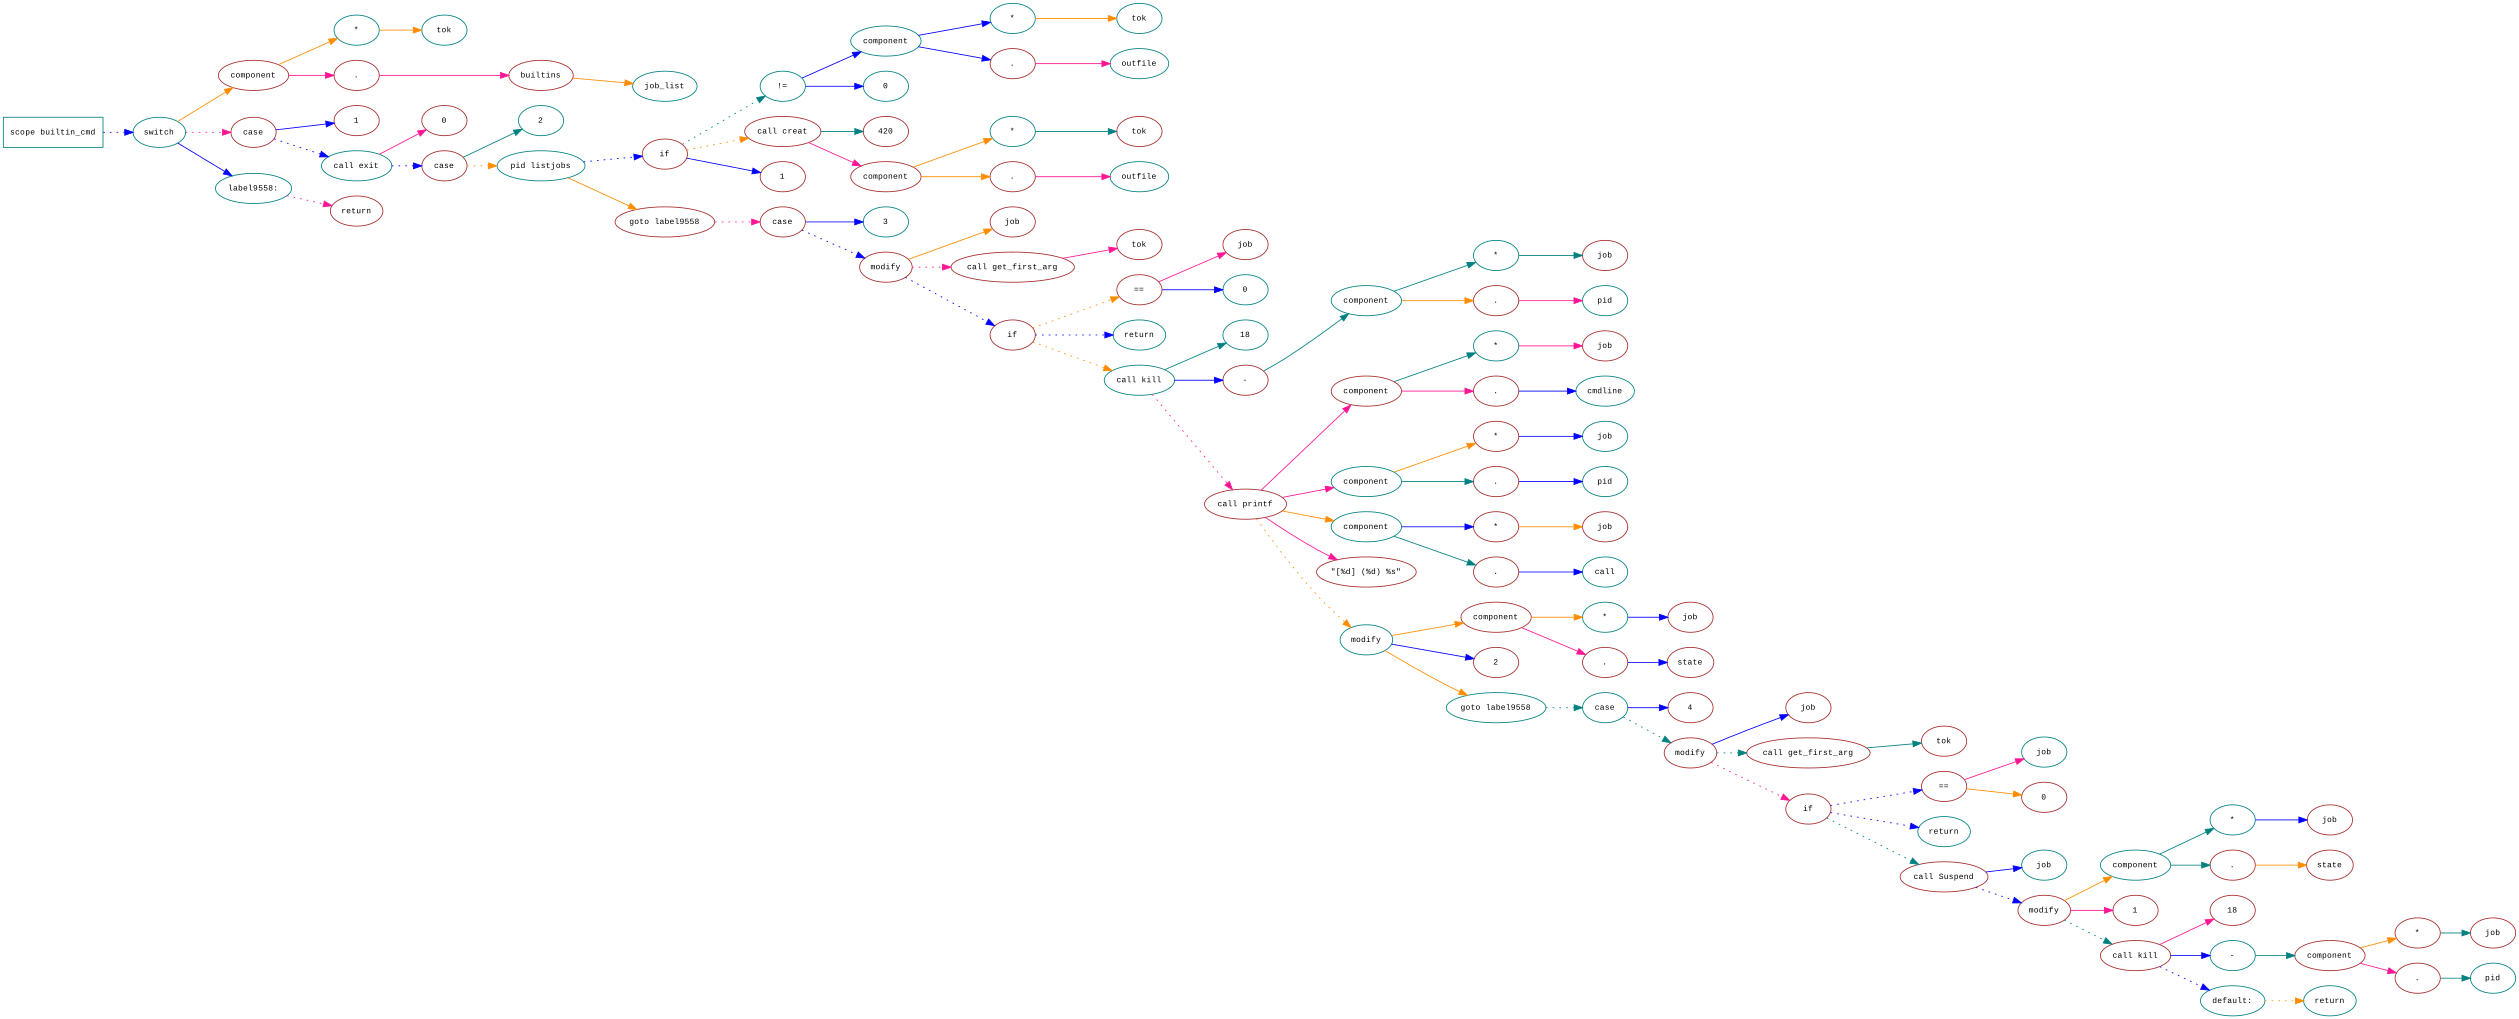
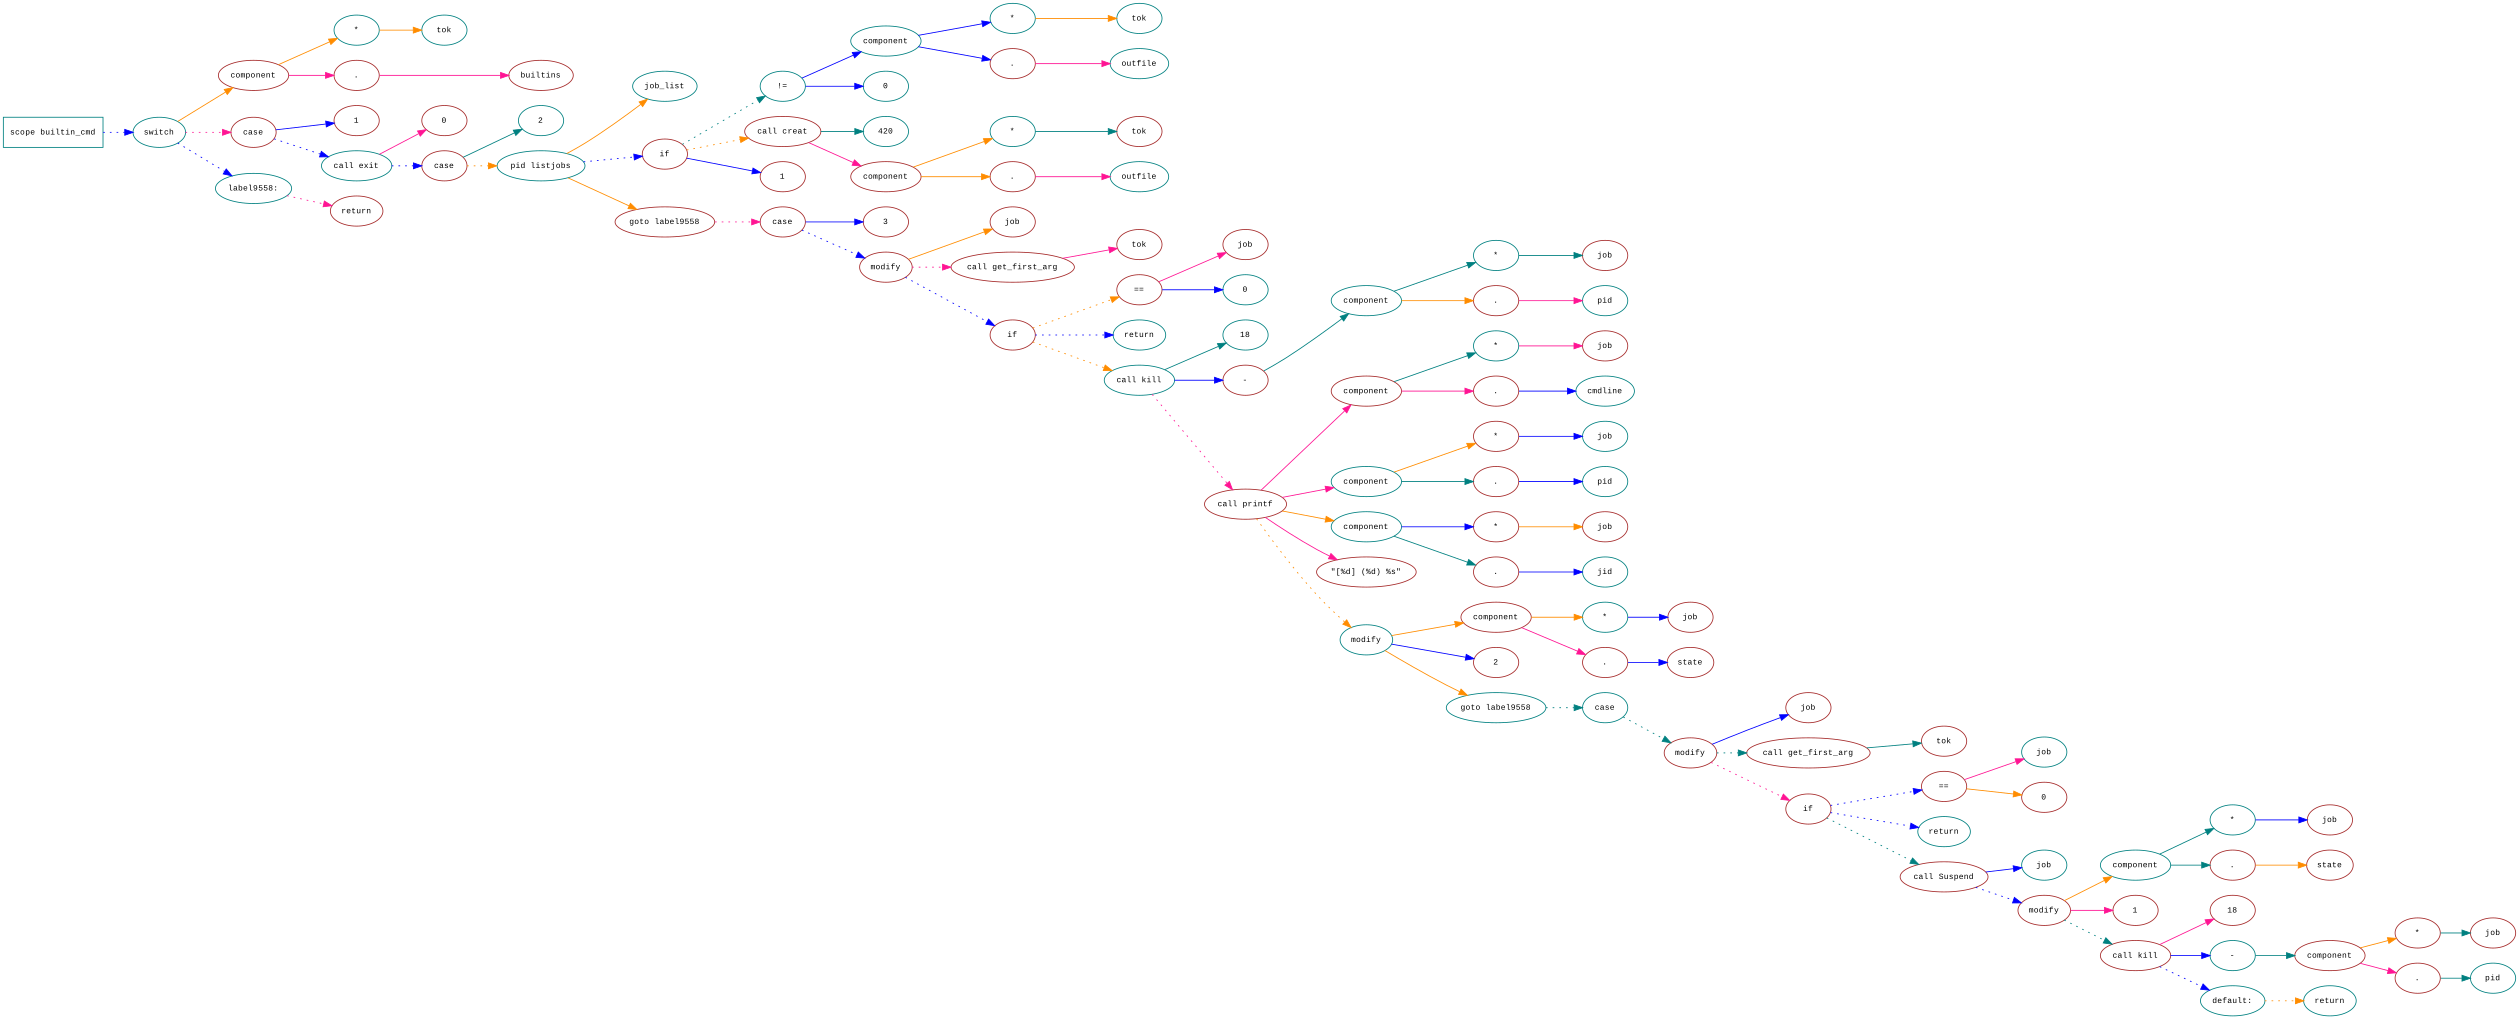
(599, 80) -> (605, 130)
(886, 131) -> (886, 131)
(201, 157) -> (201, 157)
(886, 222) -> (886, 222)
(1605, 572) -> (1605, 572)
(1690, 708) -> none
